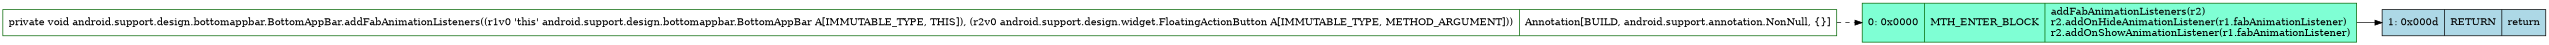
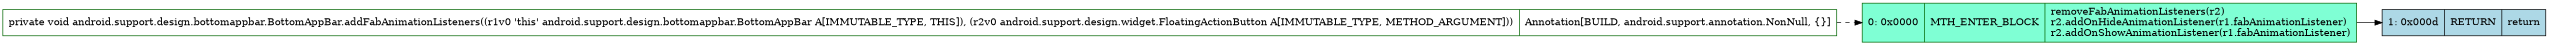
(2128, 12) -> (2138, 12)
